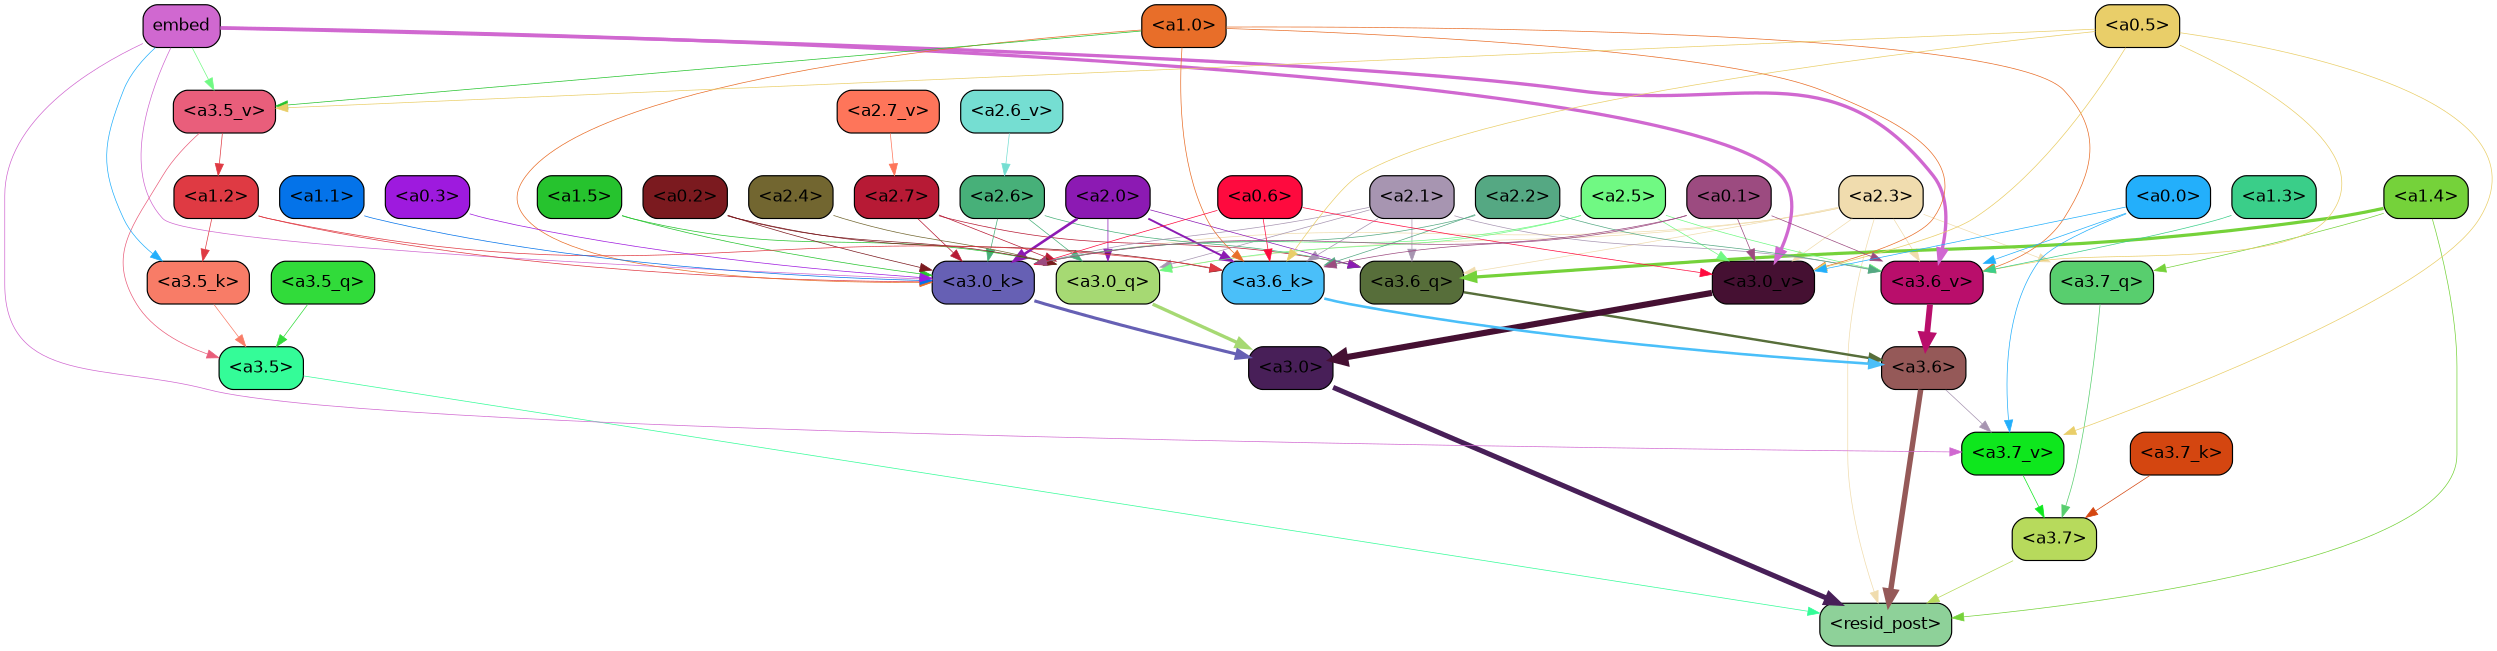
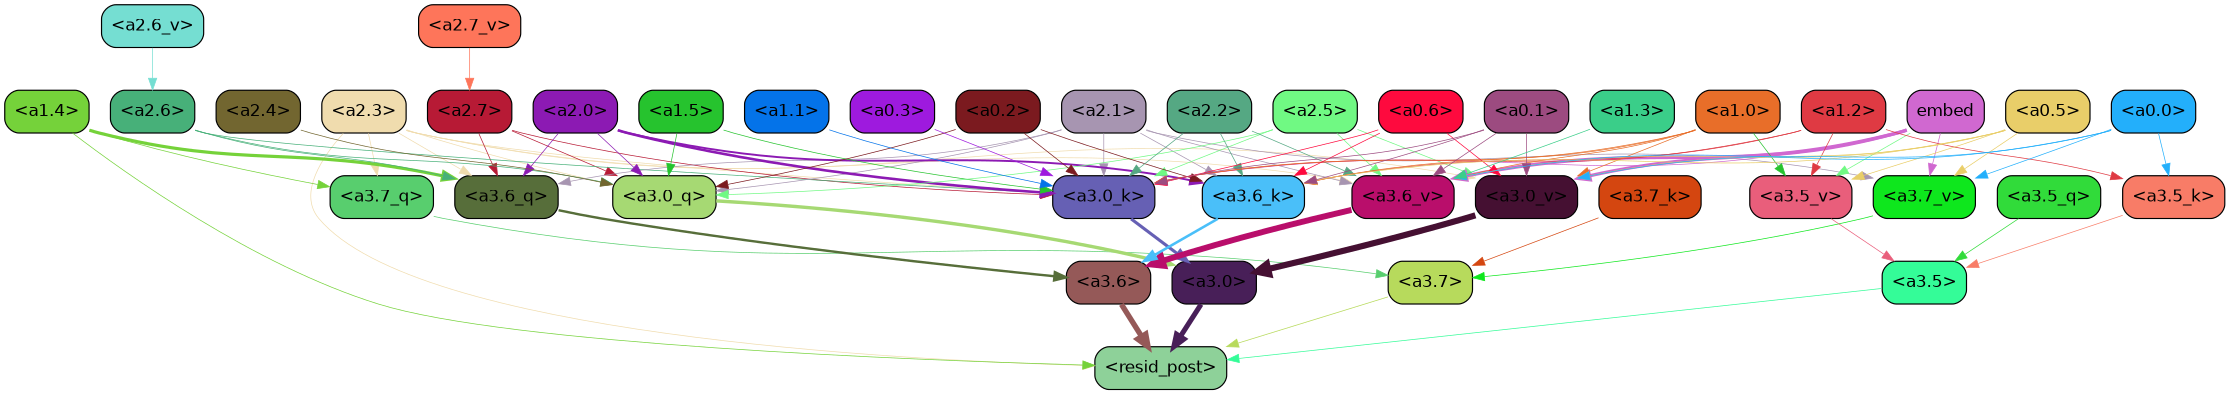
(221, 149) -> (1825, 149)
(107, 151) -> (2162, 149)
(1964, 407) -> (1503, 158)
